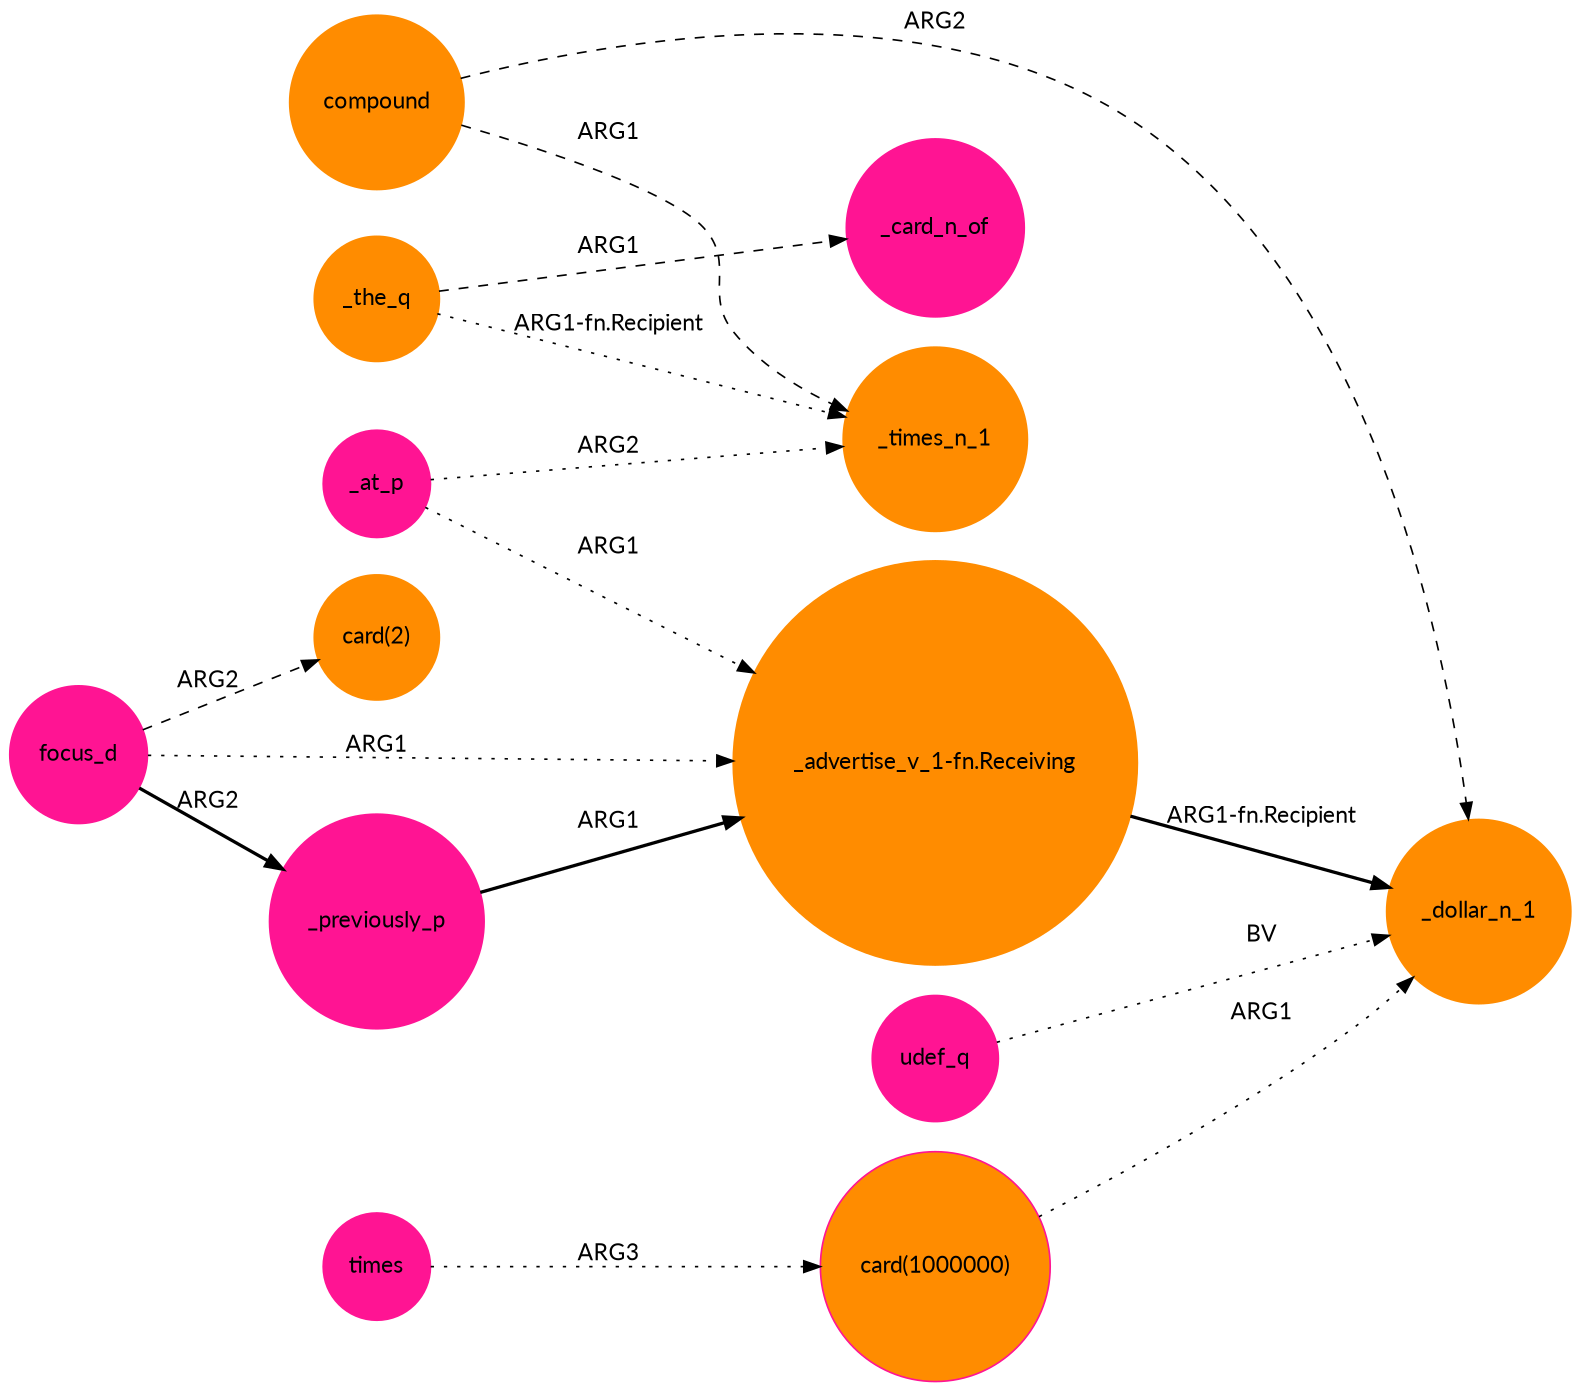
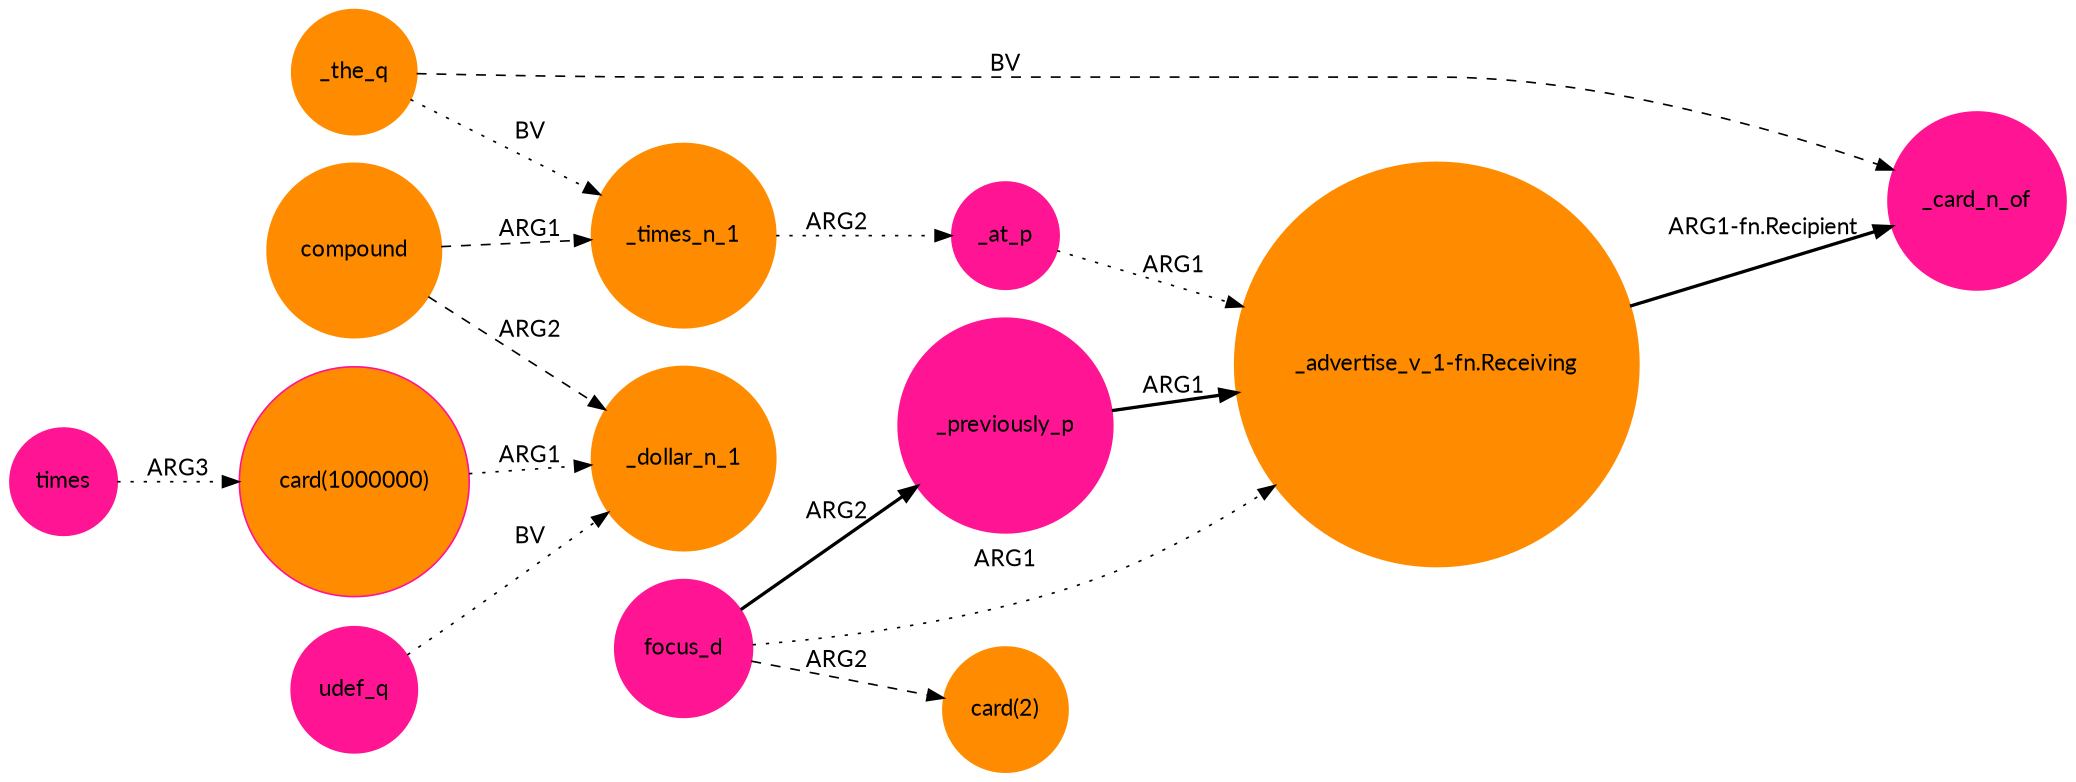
(609, 247) -> (1005, 65)
(609, 324) -> (530, 132)
(628, 464) -> (855, 236)
(1252, 850) -> (1753, 269)
